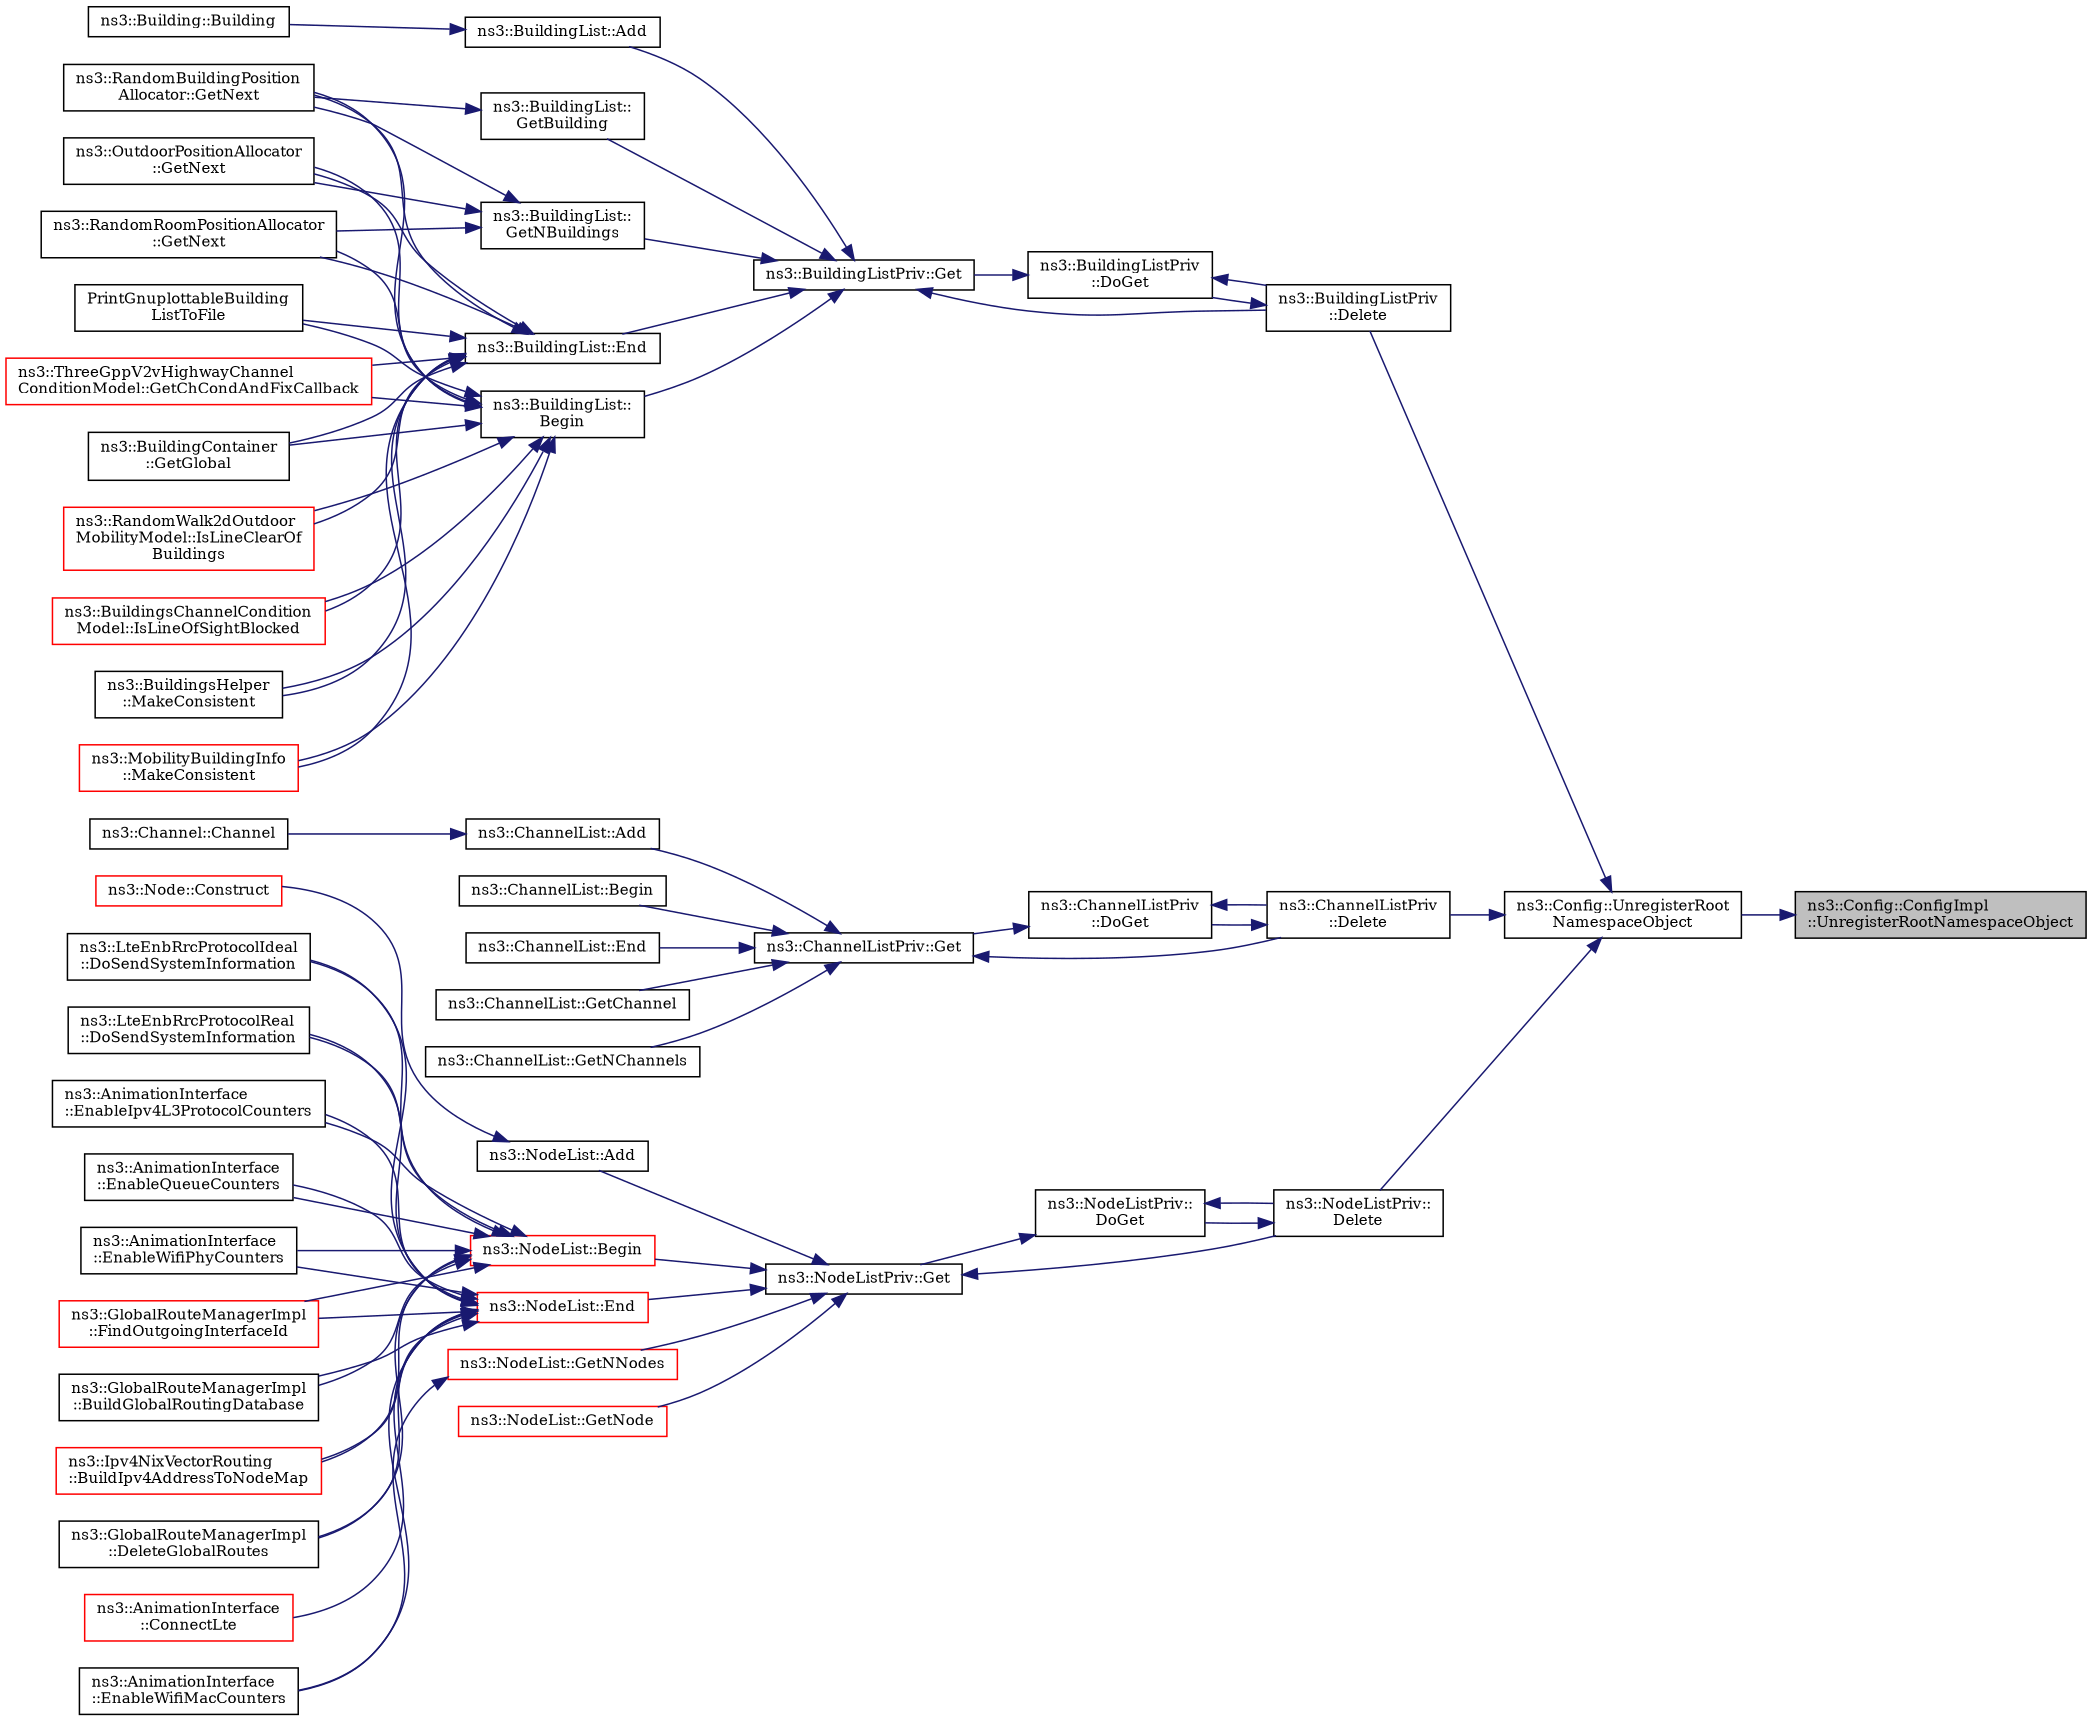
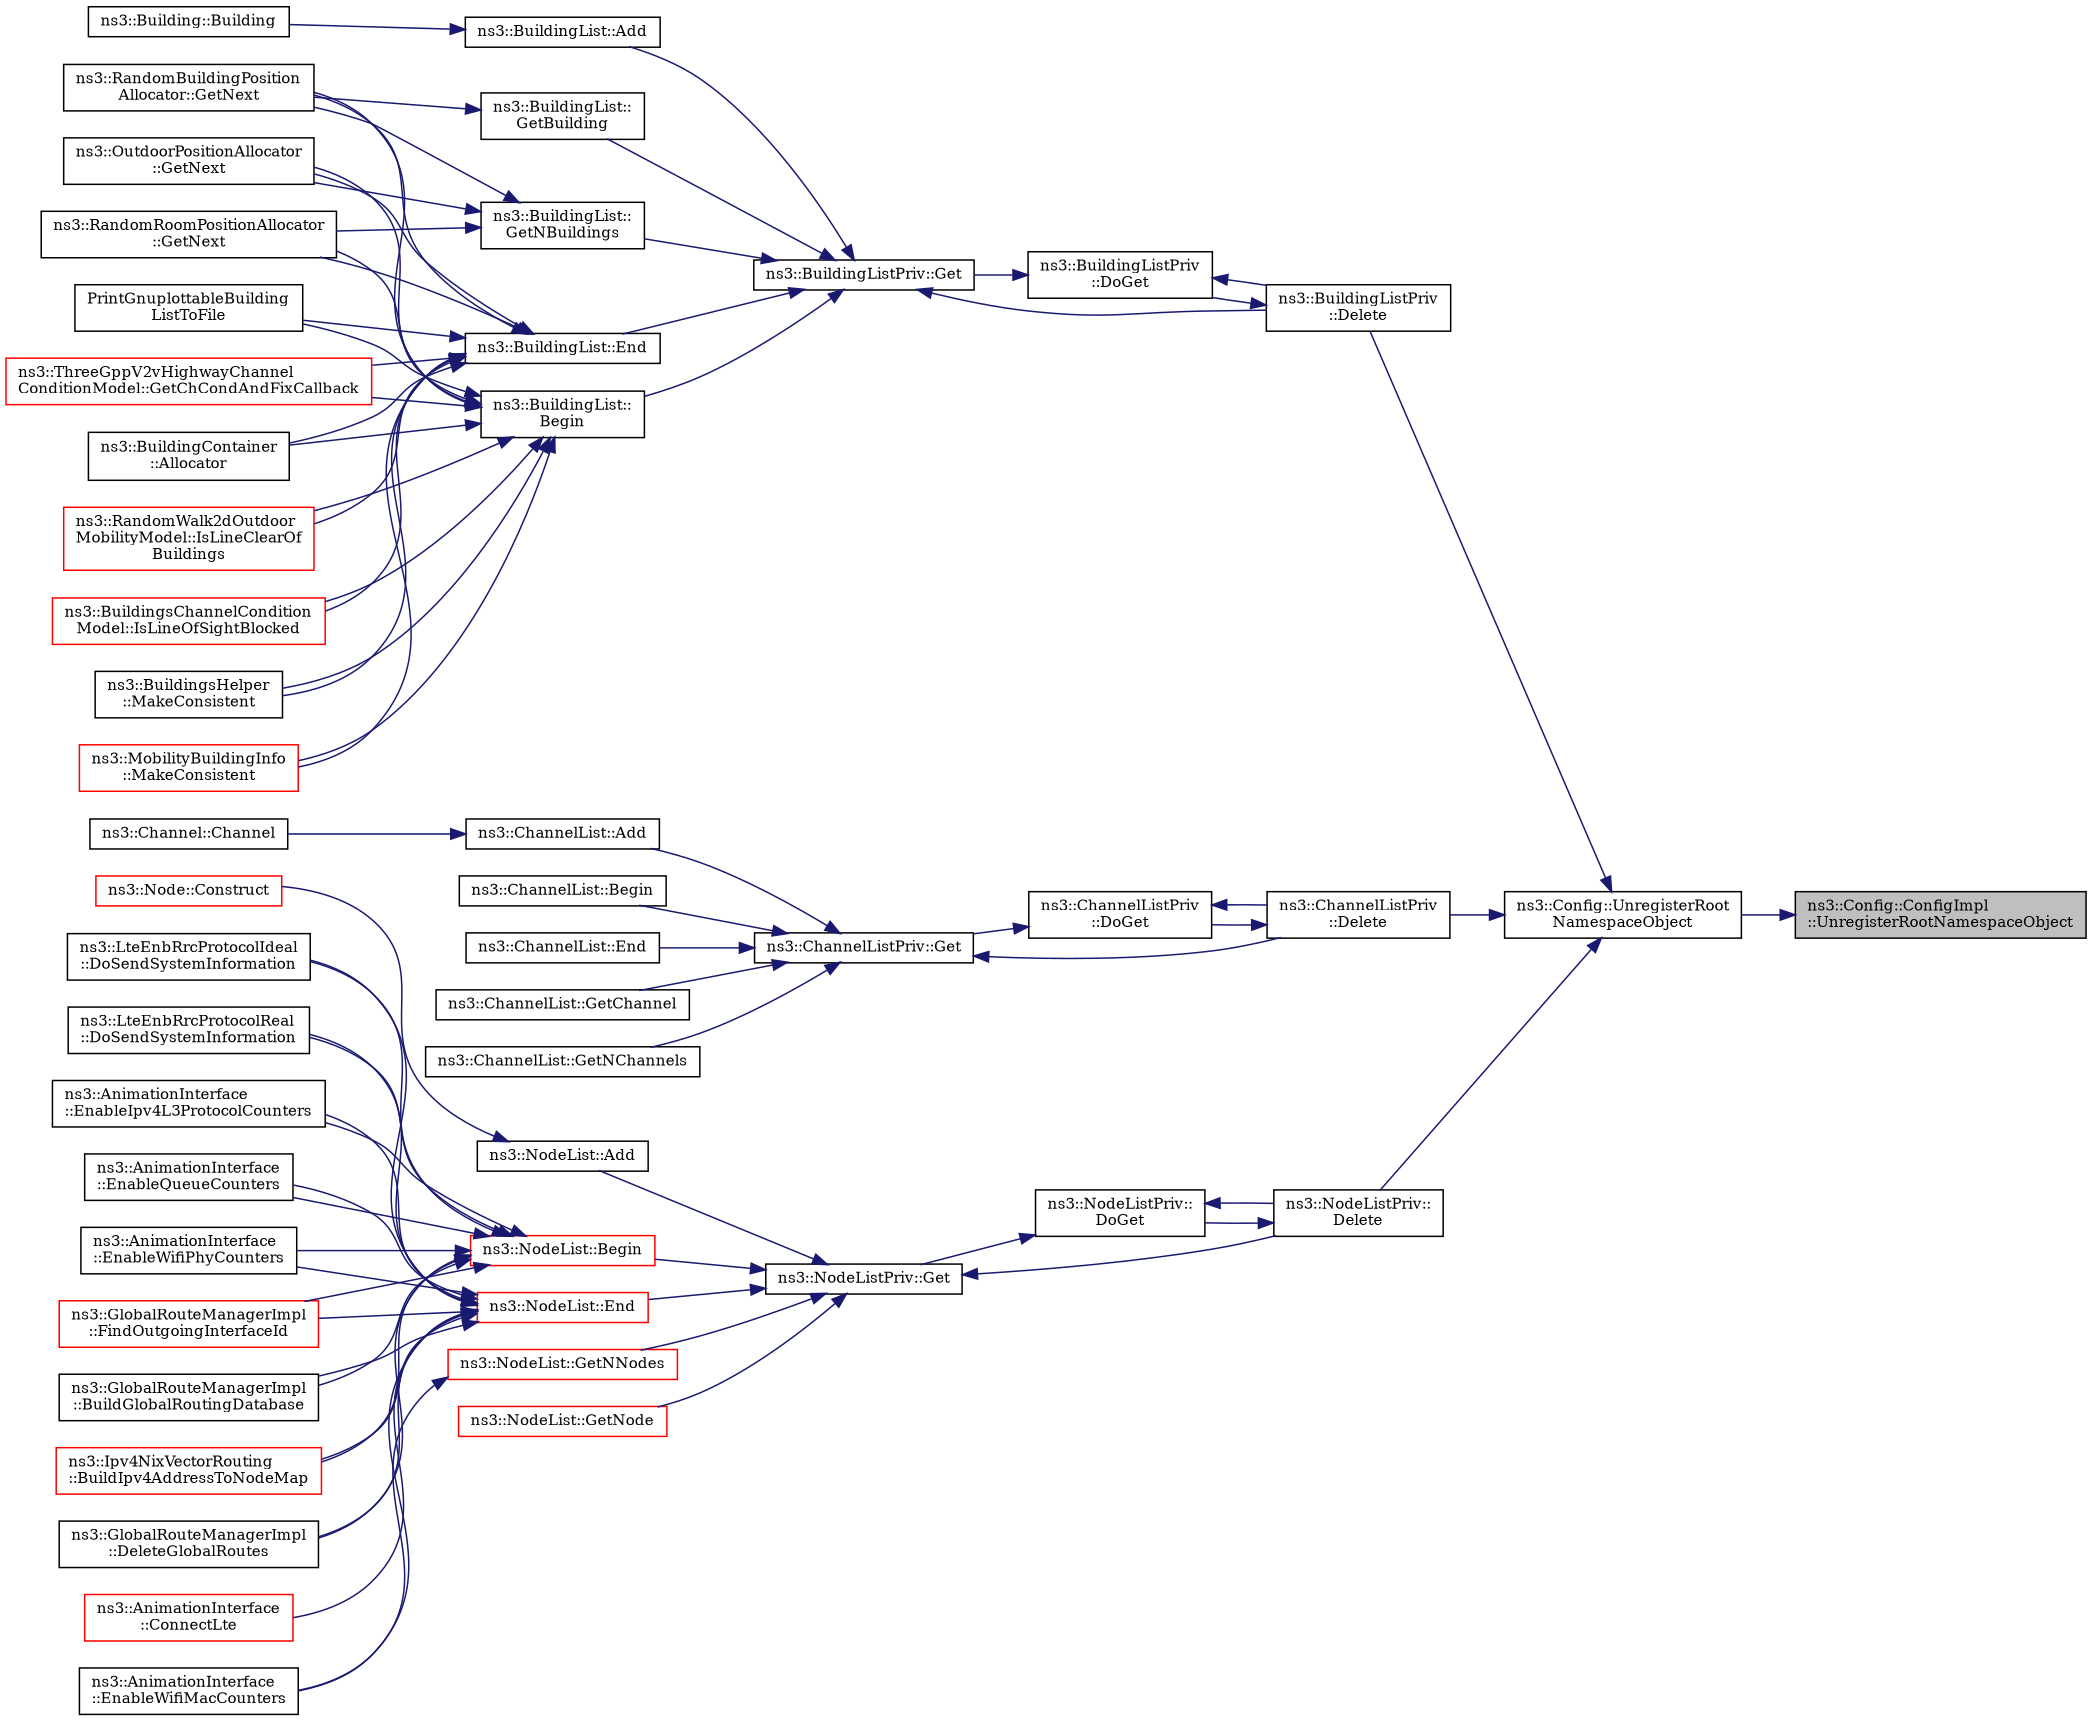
(189, 456) -> (189, 456)
